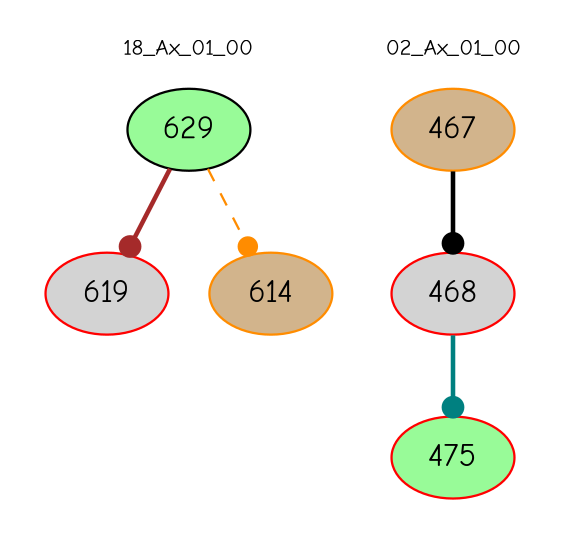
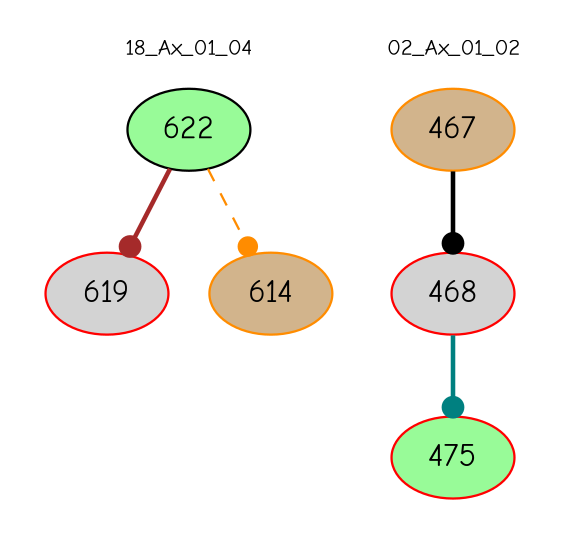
(189, 49) -> (189, 49)
(454, 49) -> (454, 49)
(189, 130) -> (189, 130)
